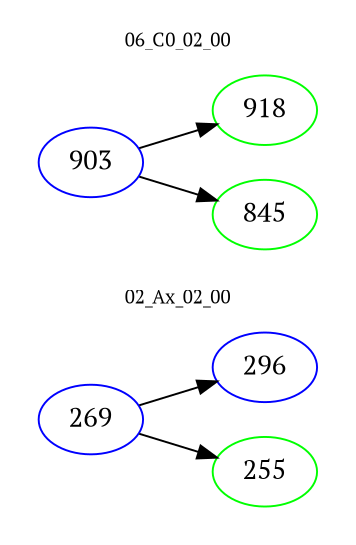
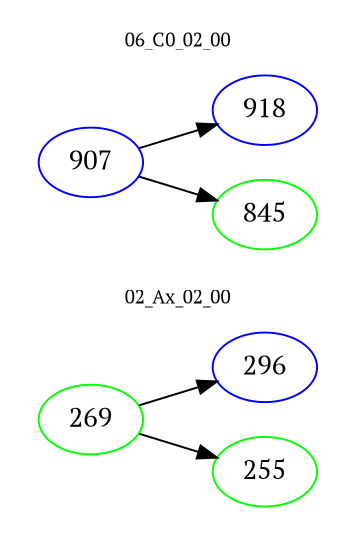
(265, 110) -> (265, 110)
(91, 162) -> (91, 162)
(91, 420) -> (91, 420)
